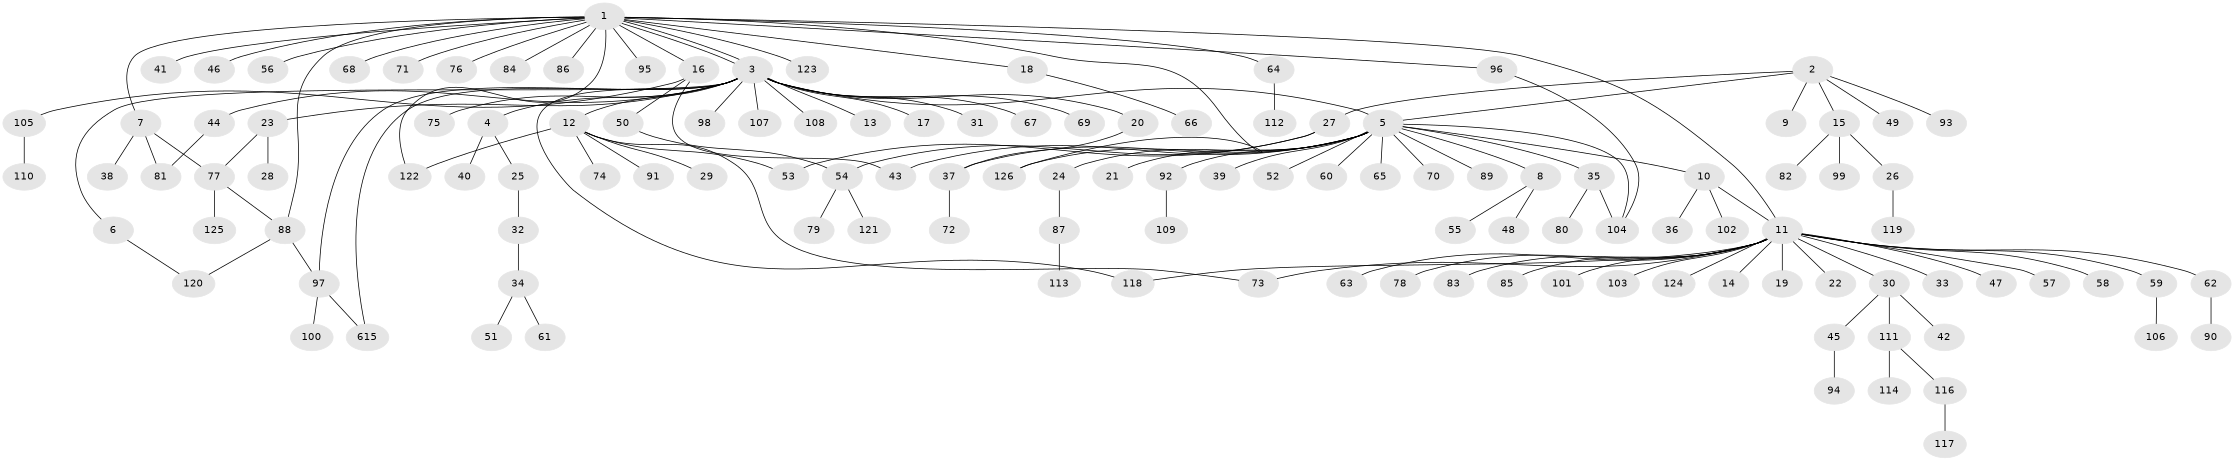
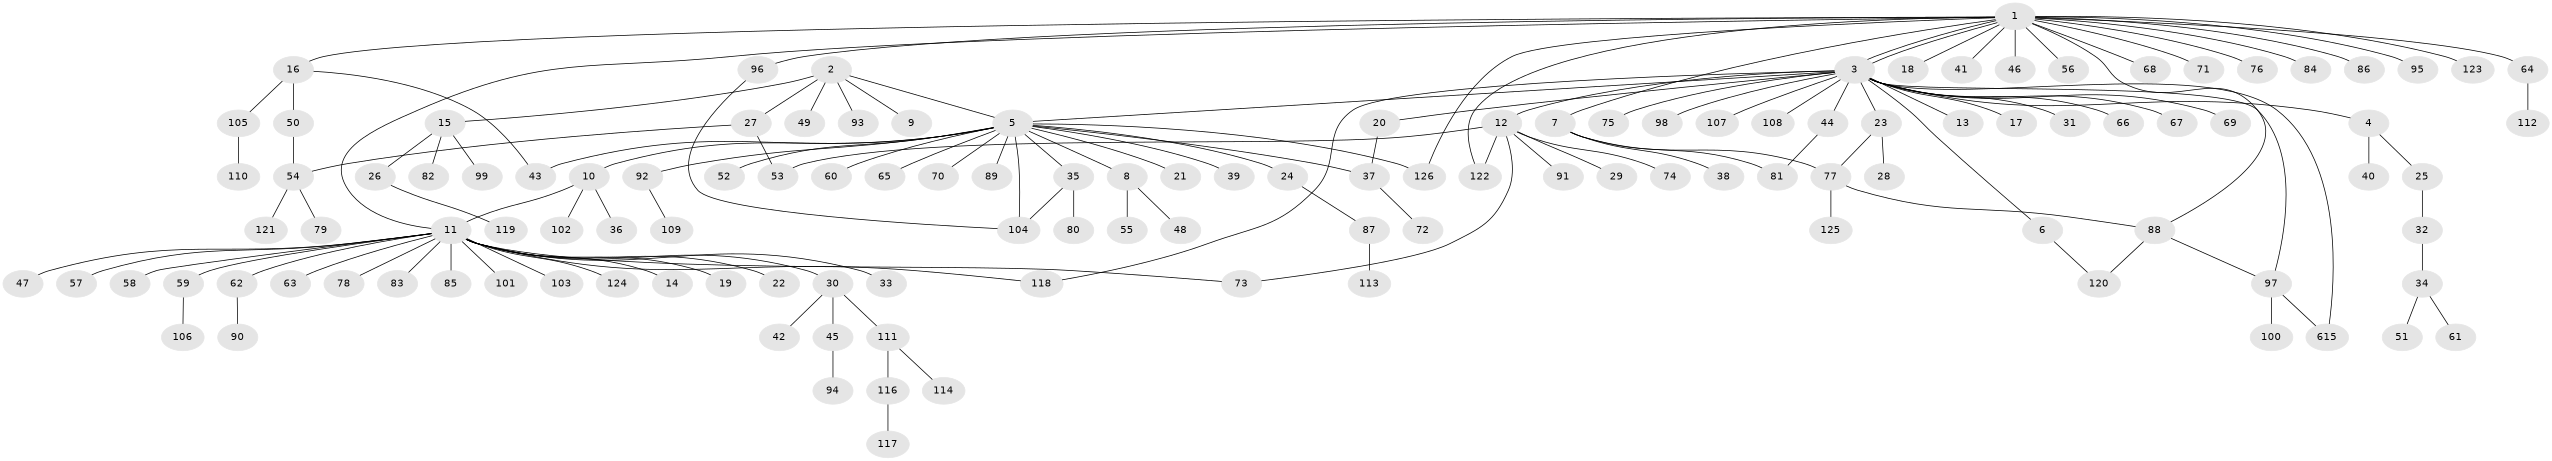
(1099, 89) -> (1989, 97)
